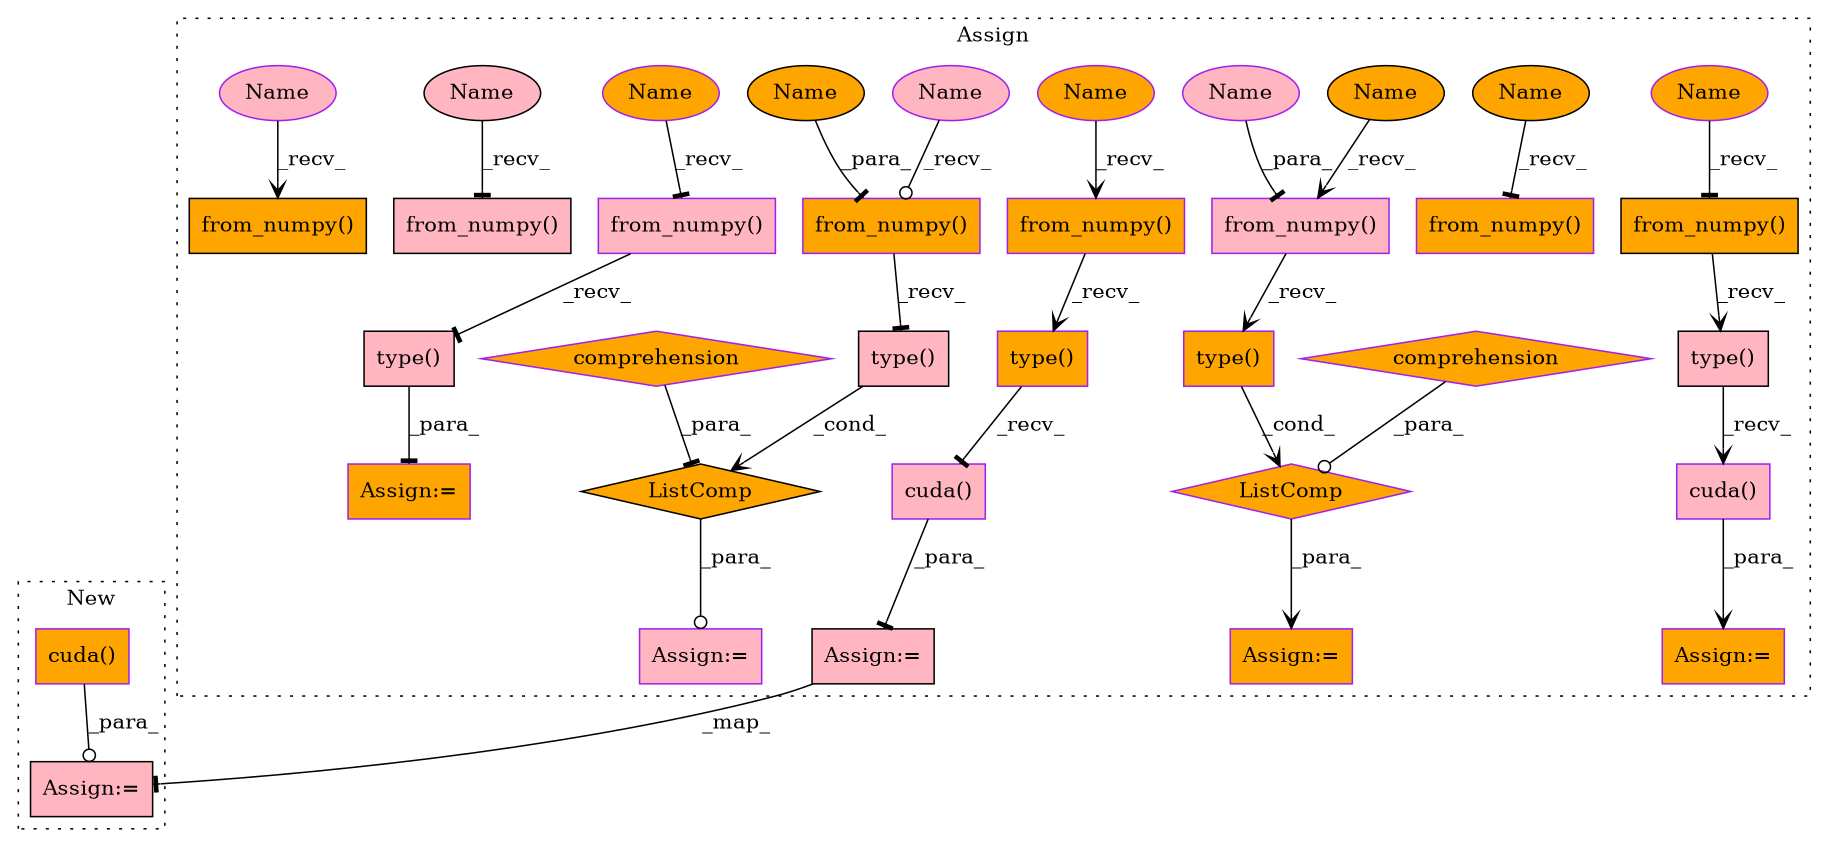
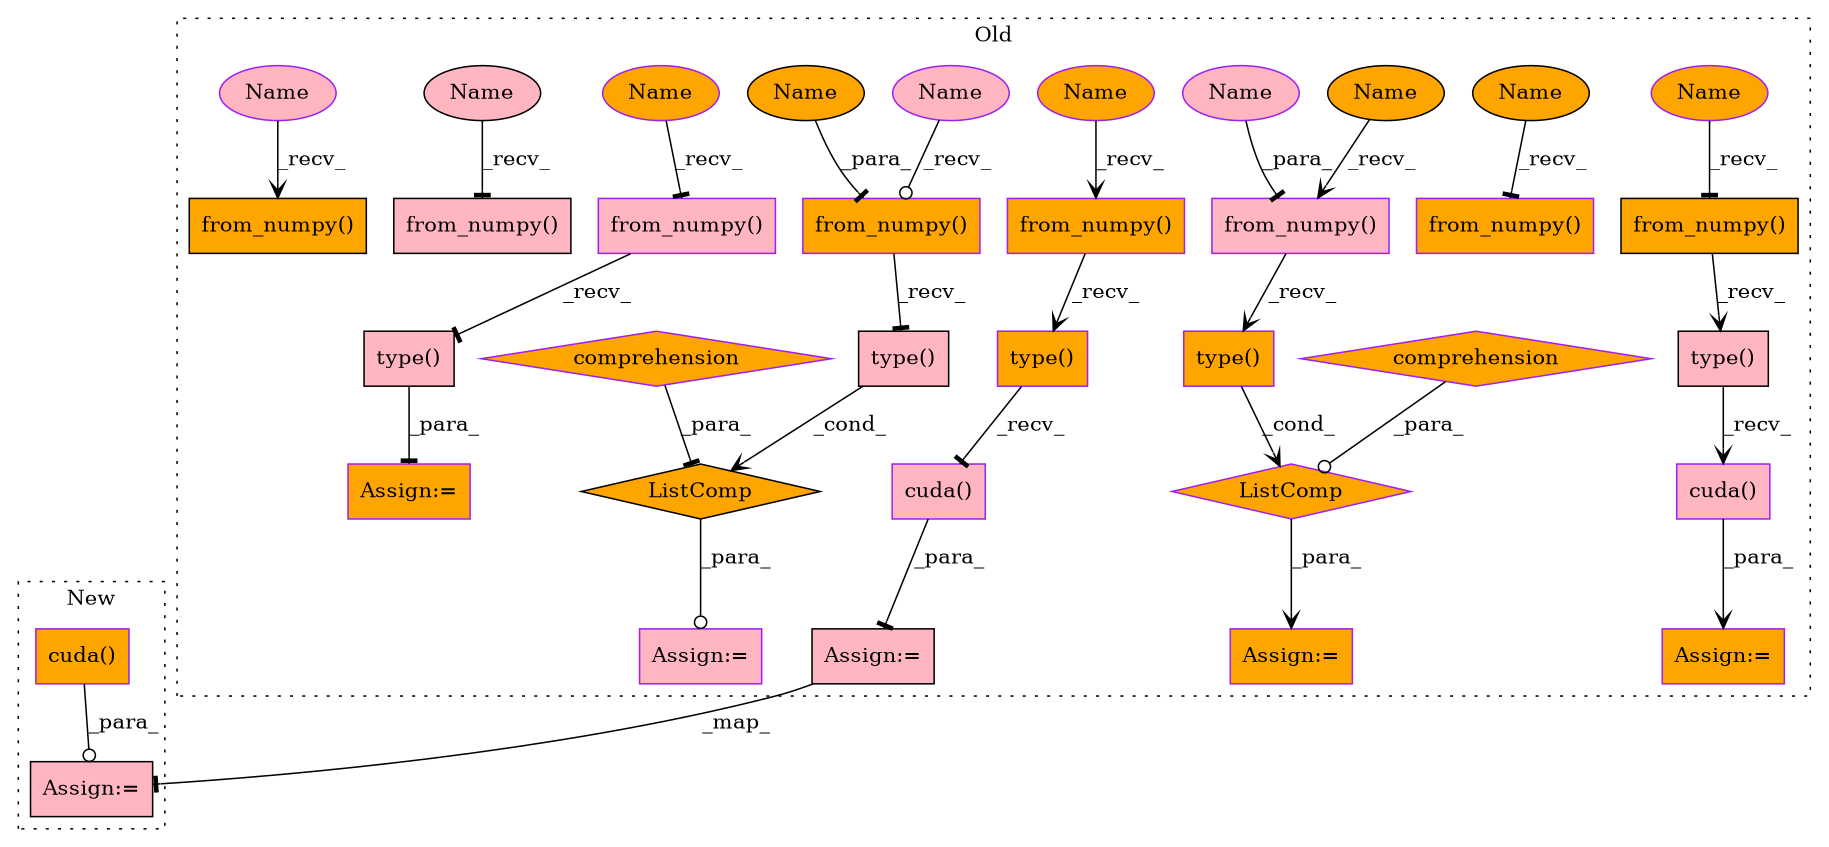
(994, 36) -> (994, 36)
